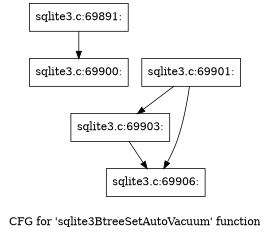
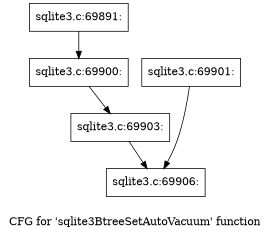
(159, 98) -> (97, 97)
